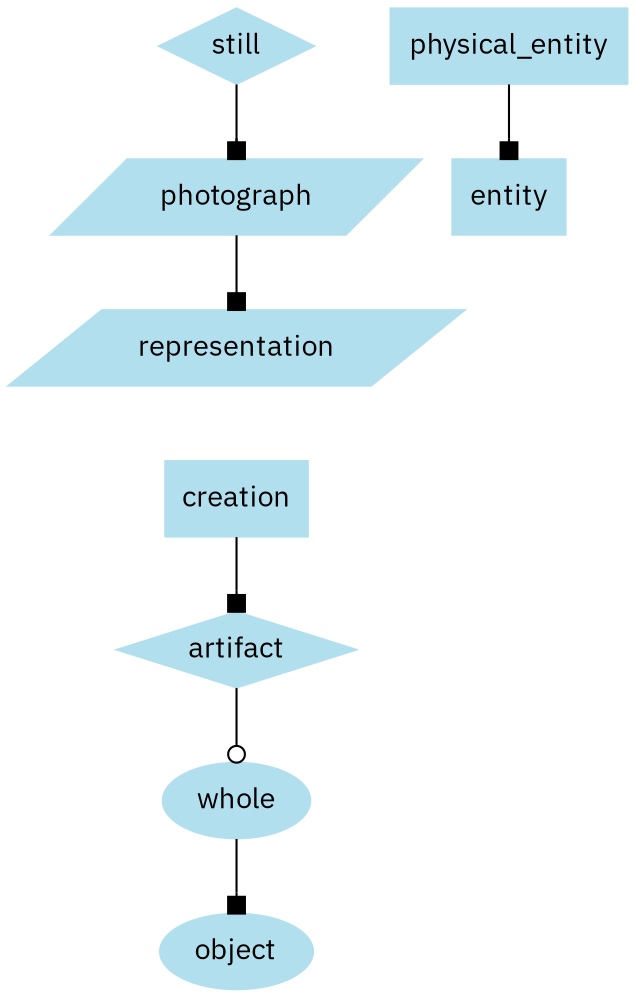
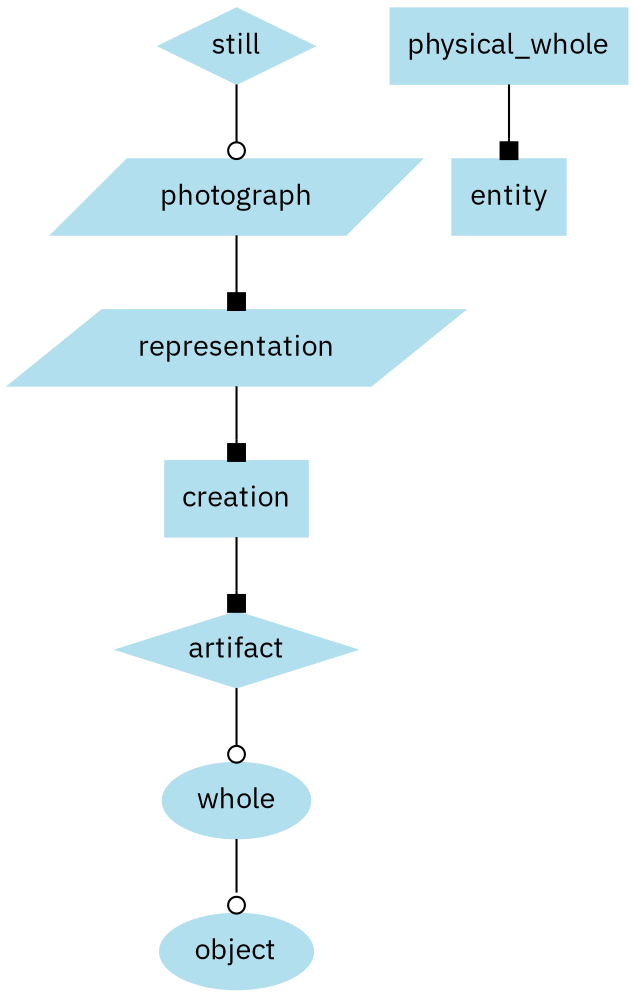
(509, 46) -> (509, 46)
(237, 113) -> (237, 113)
none -> (237, 413)
(237, 866) -> (237, 866)
